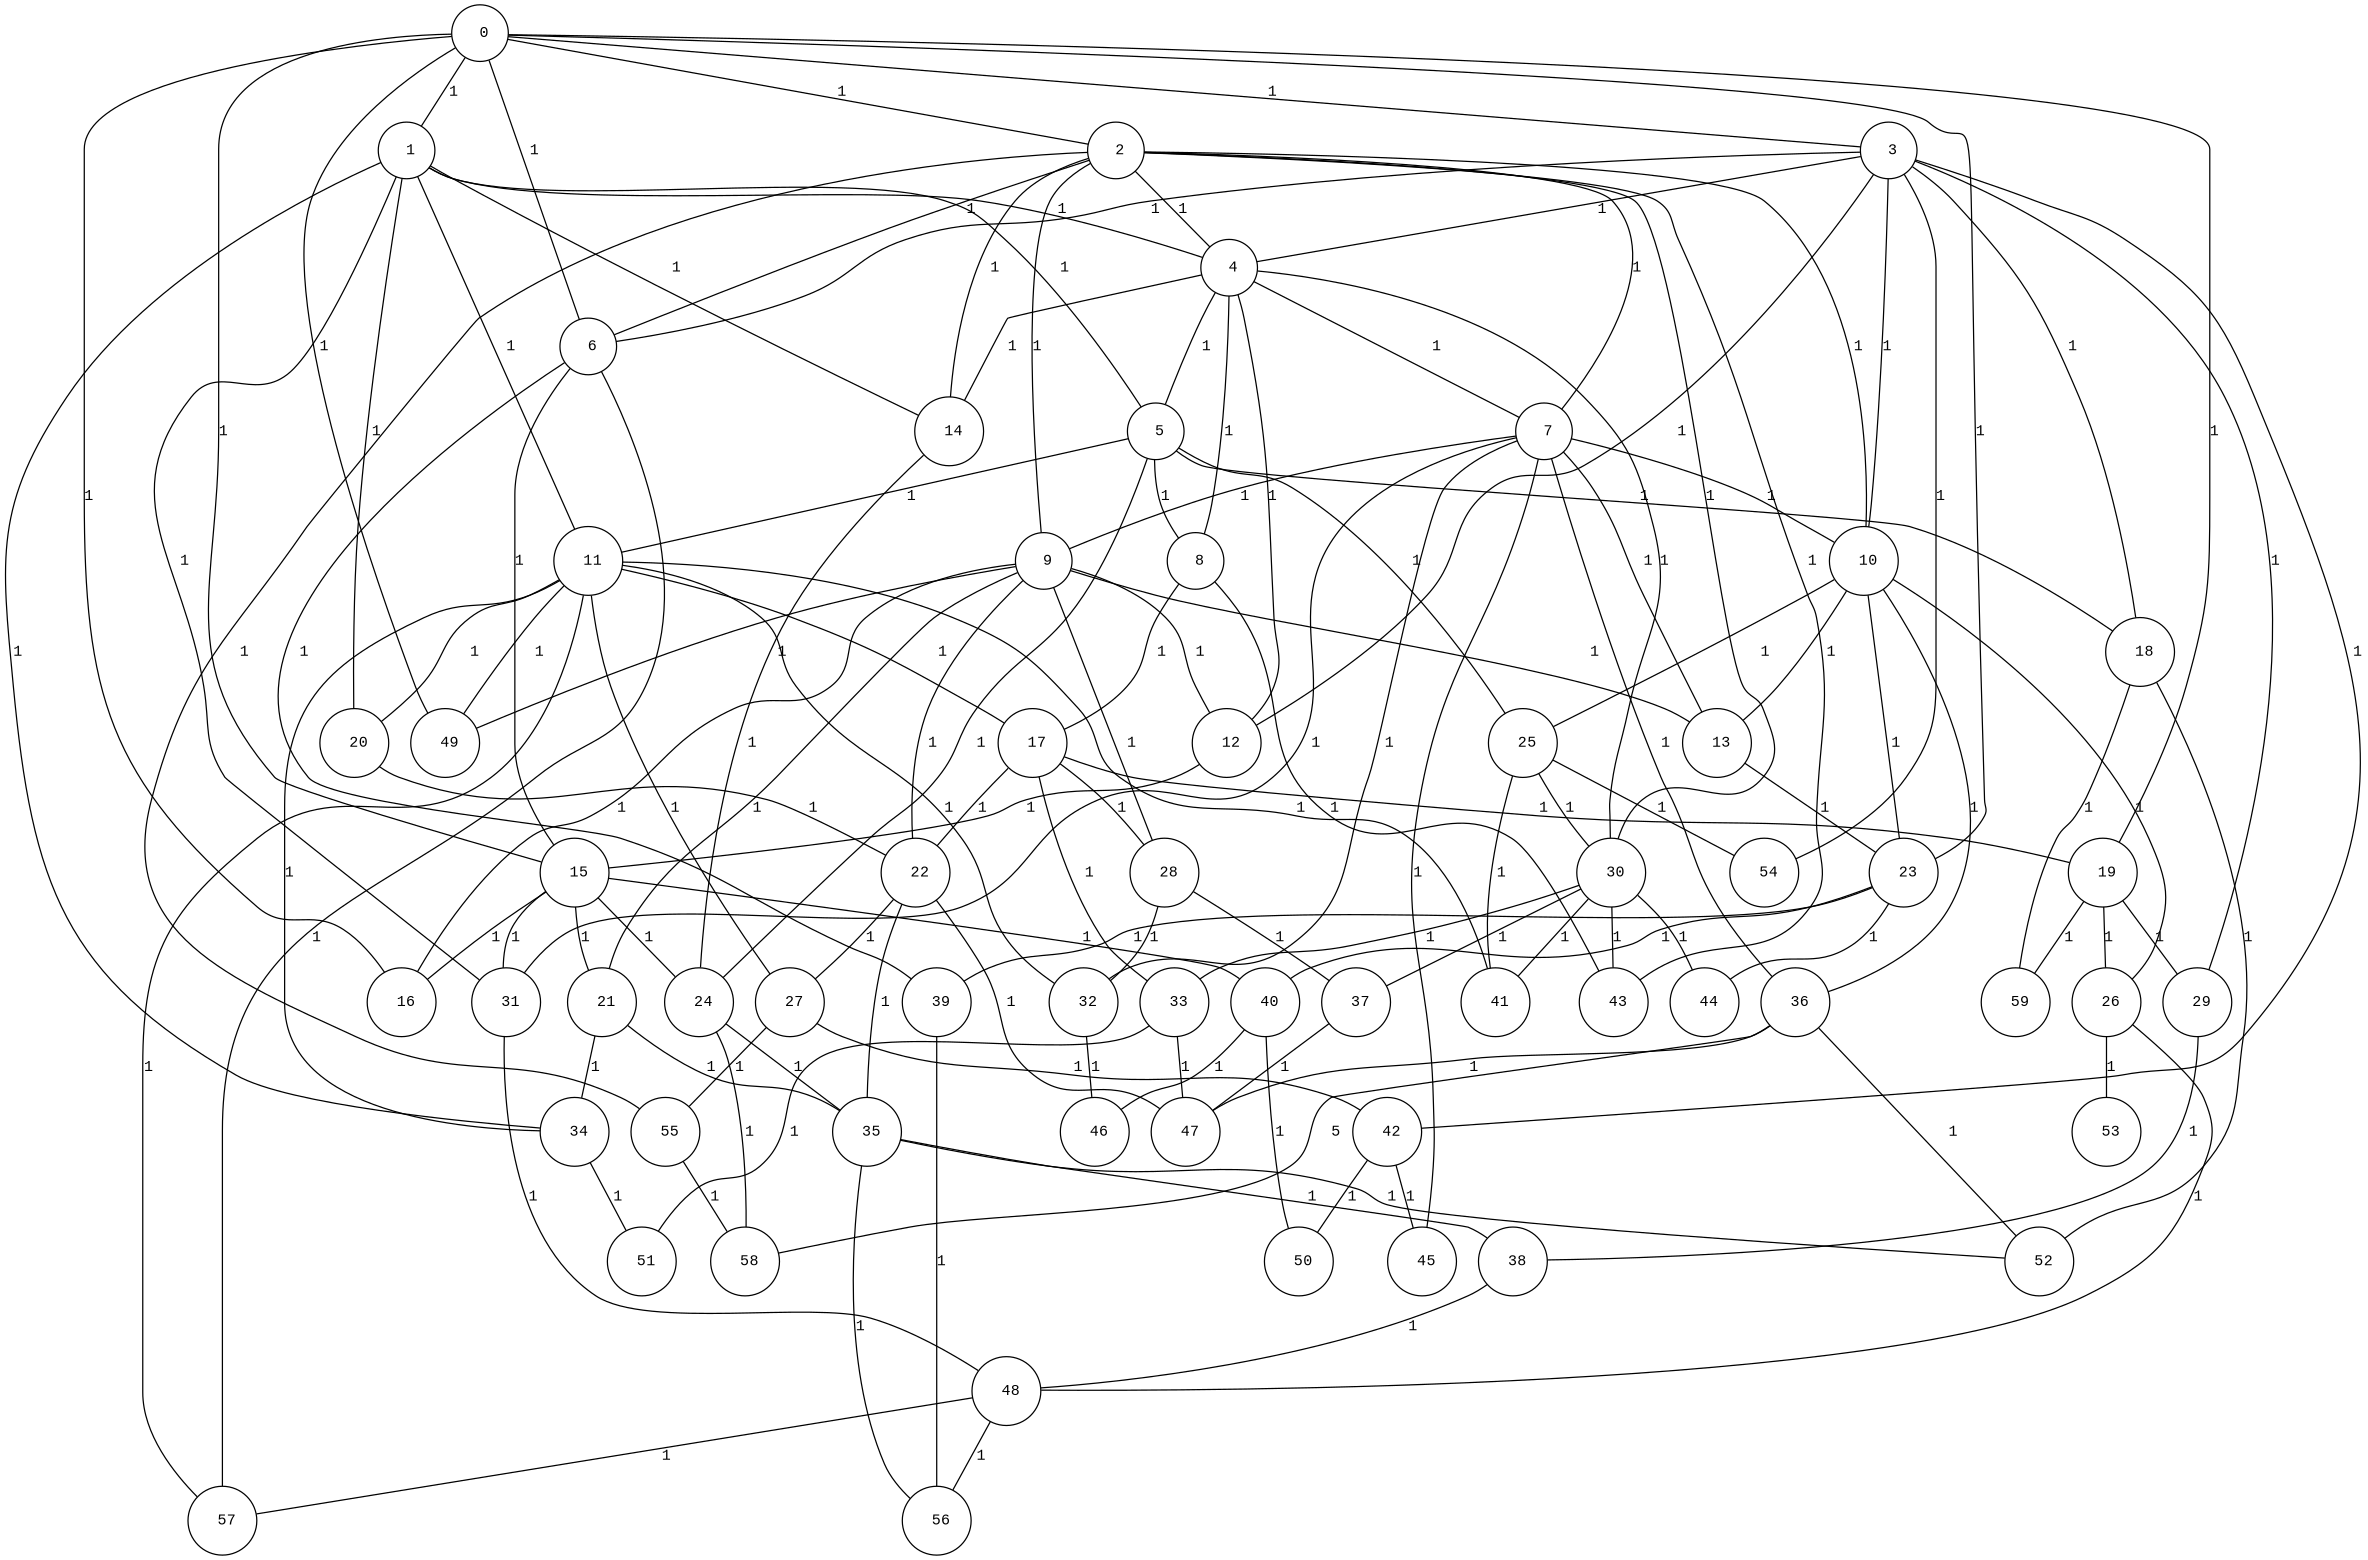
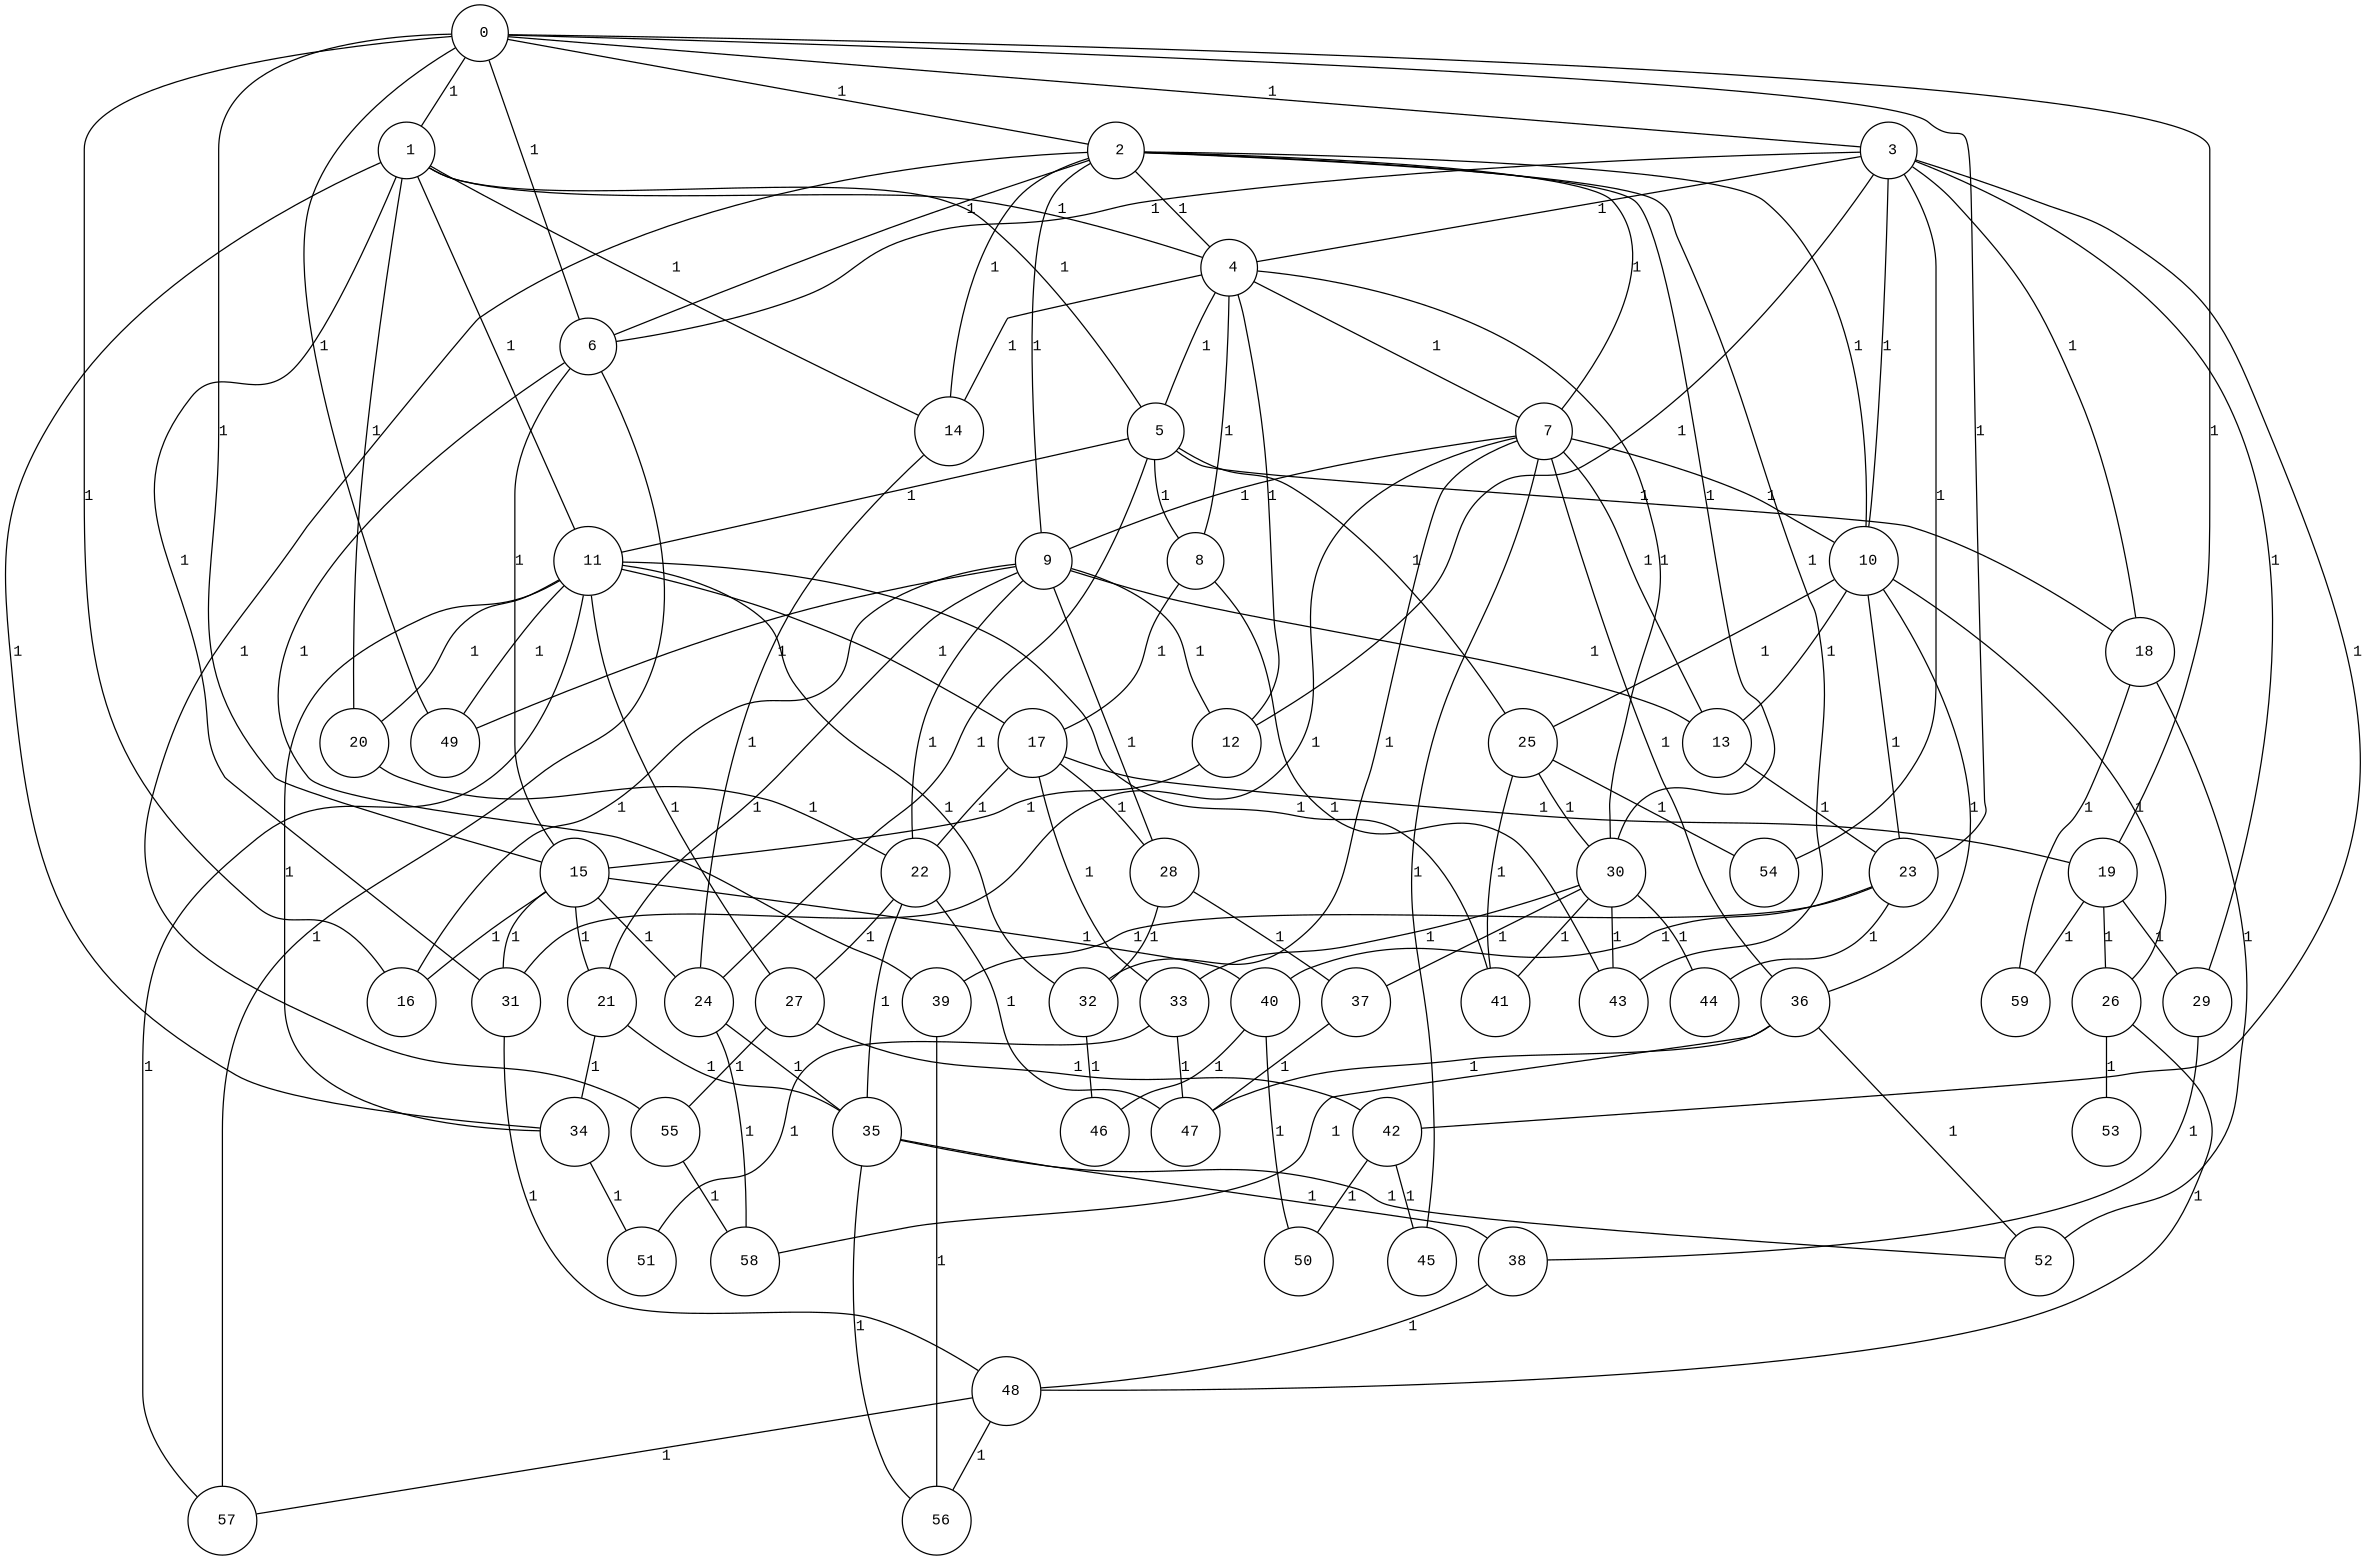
(1336, 1132) -> (1336, 1132)
